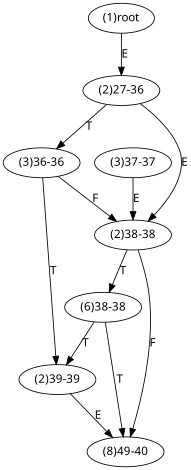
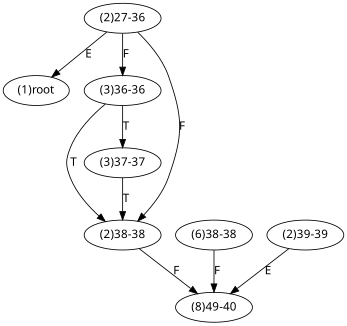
(121, 50) -> (83, 52)
(89, 127) -> (126, 54)
(185, 163) -> (182, 127)
(96, 199) -> (74, 163)
(136, 199) -> (126, 199)
(49, 267) -> (123, 122)
(120, 267) -> none
(83, 340) -> none
(120, 380) -> (217, 271)
